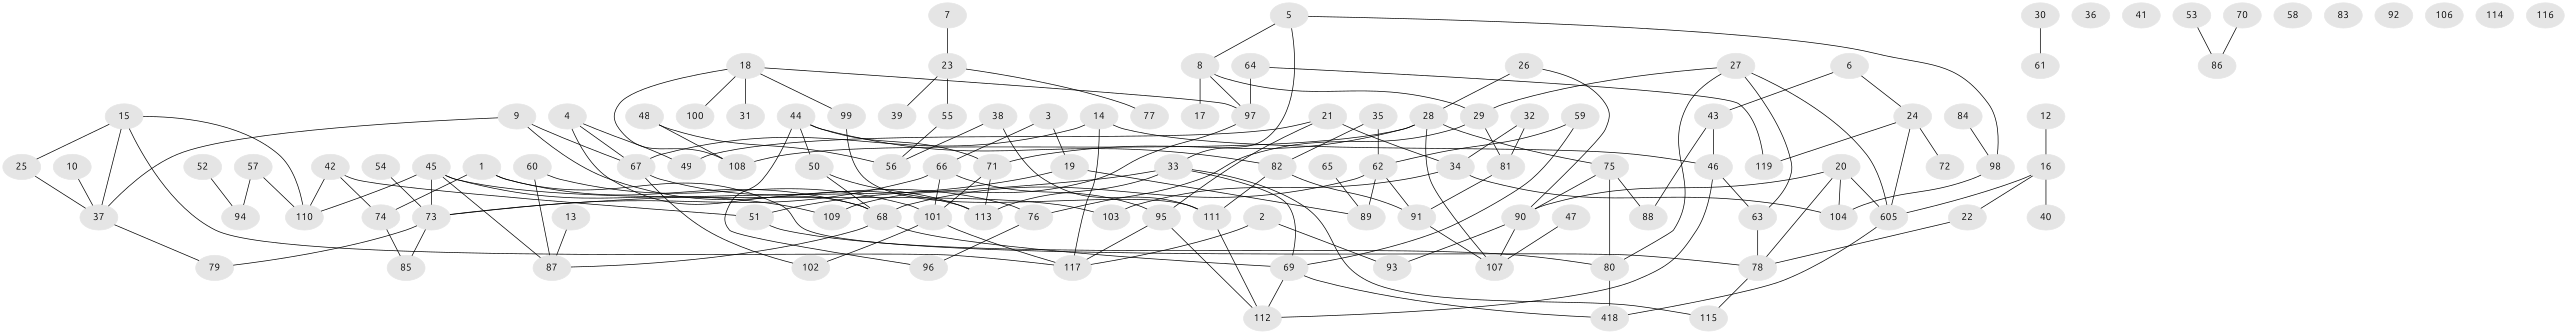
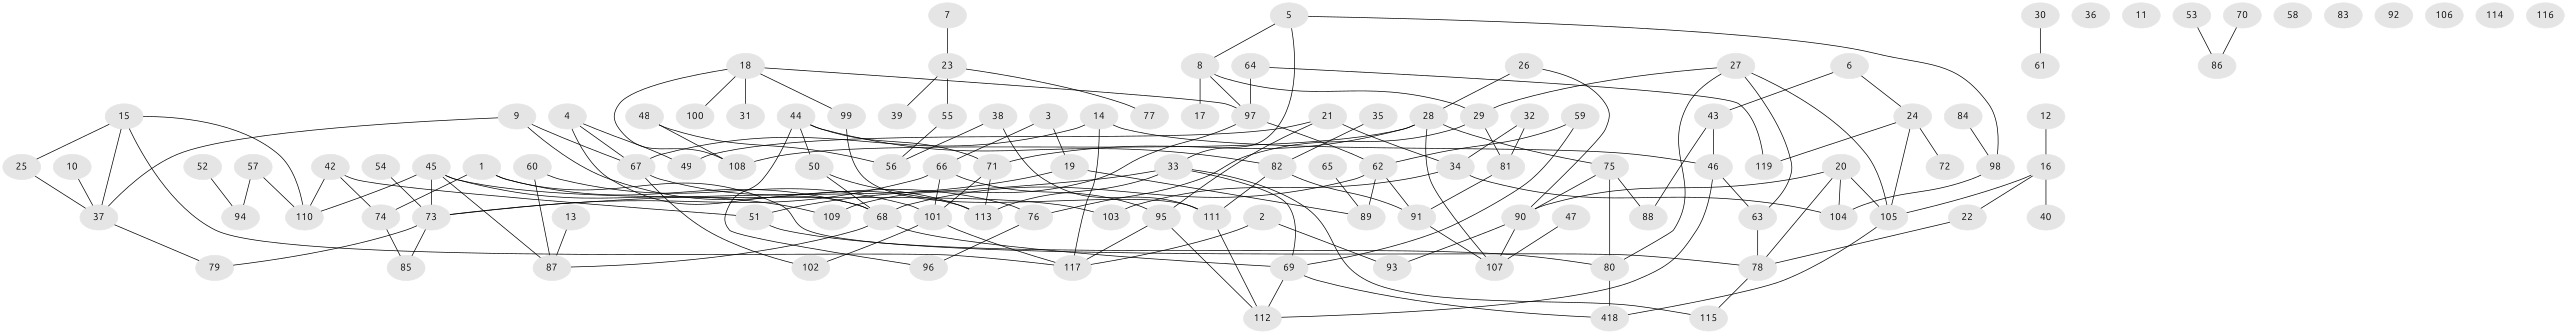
(2141, 15) -> (2141, 15)
(1378, 142) -> (1308, 137)
(1889, 217) -> (1889, 217)
